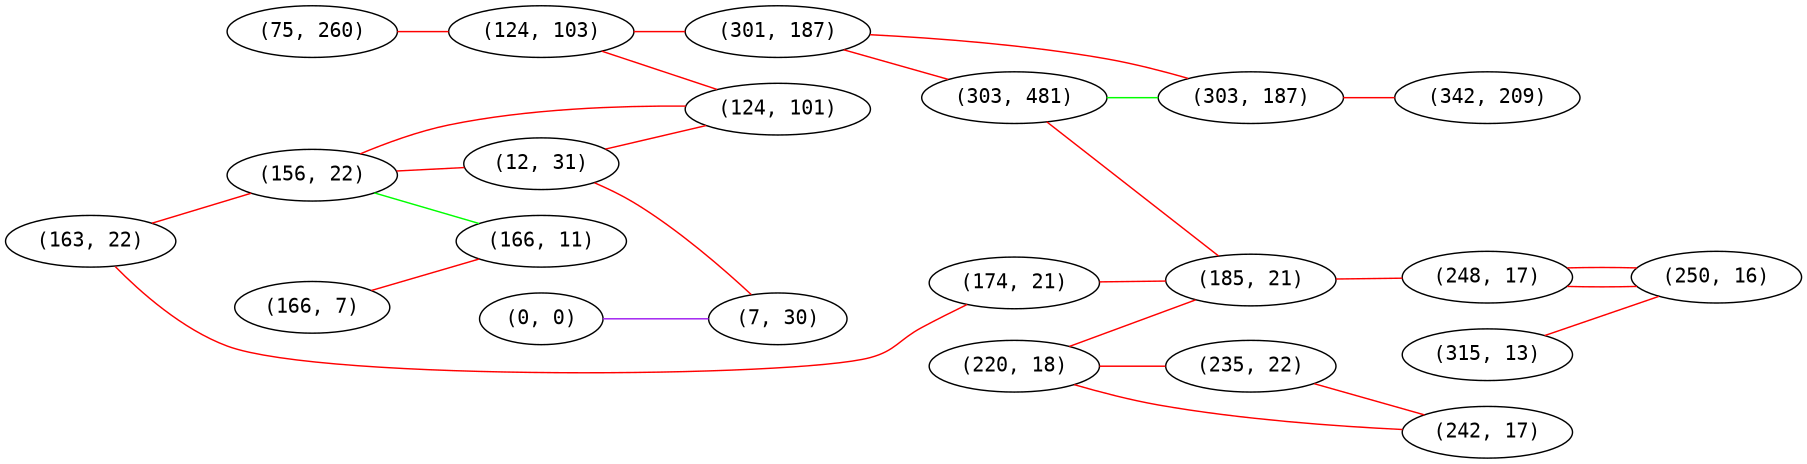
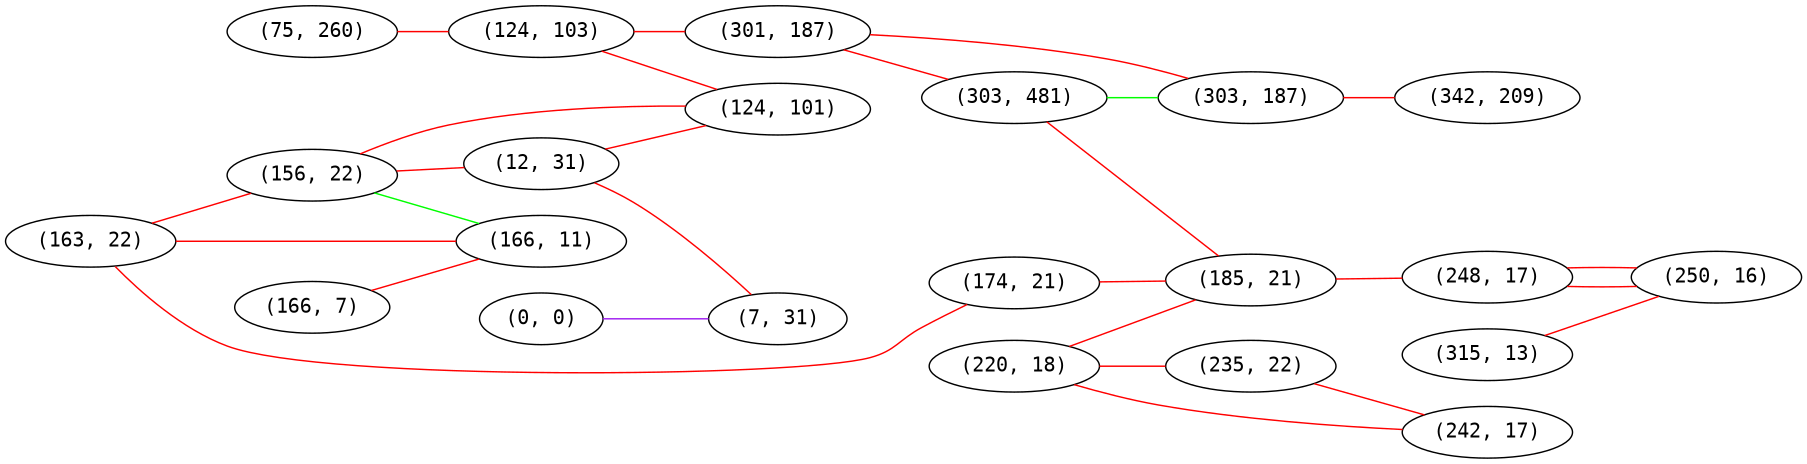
none -> (316, 241)
(778, 319) -> (778, 319)
